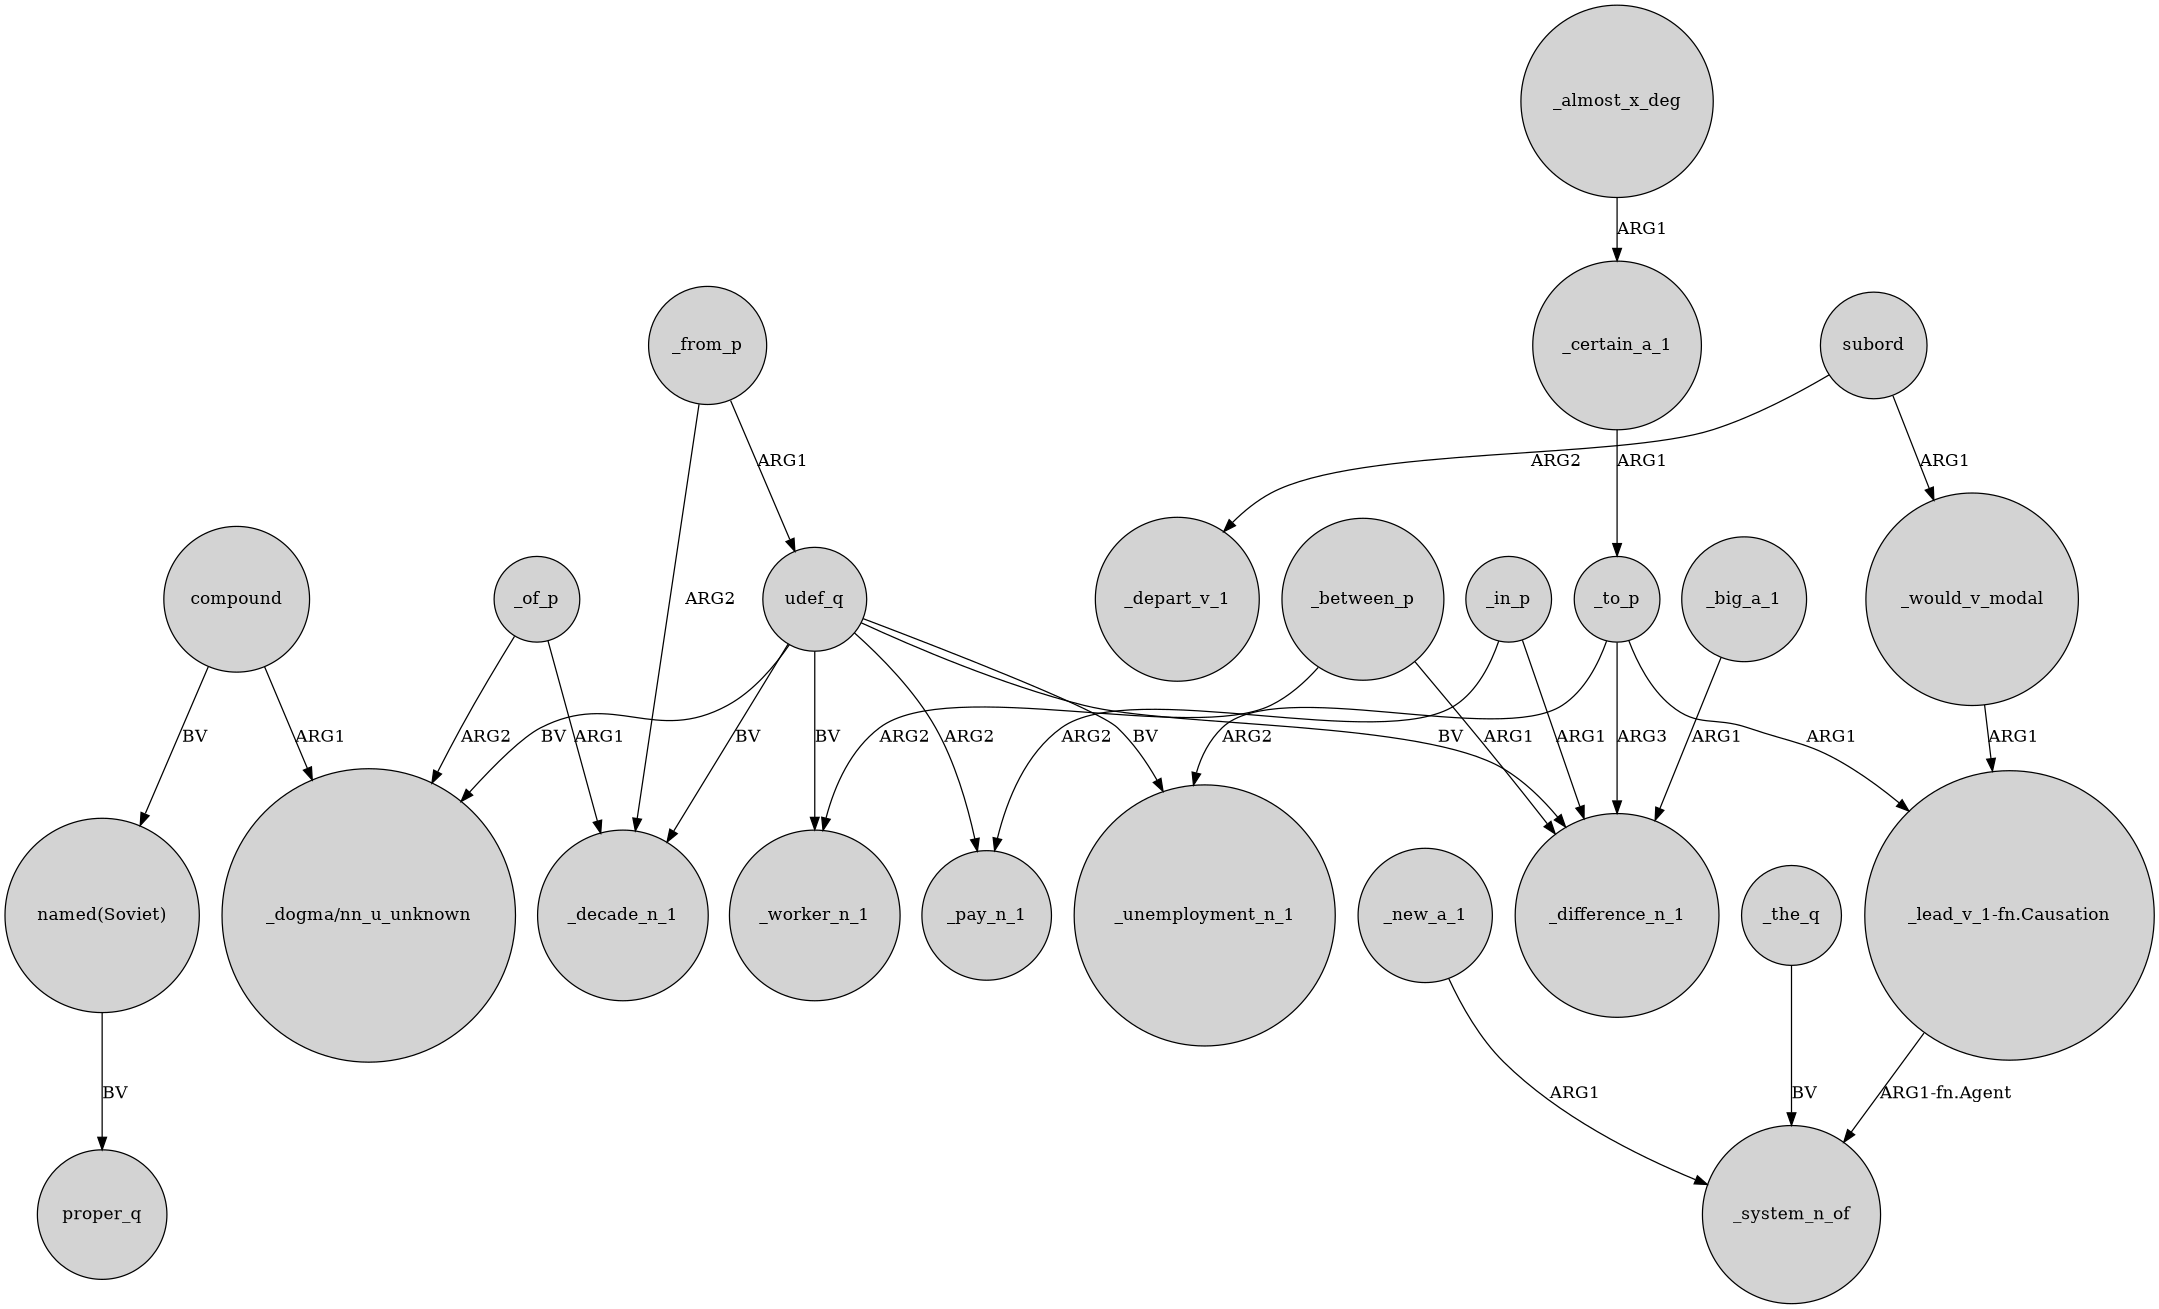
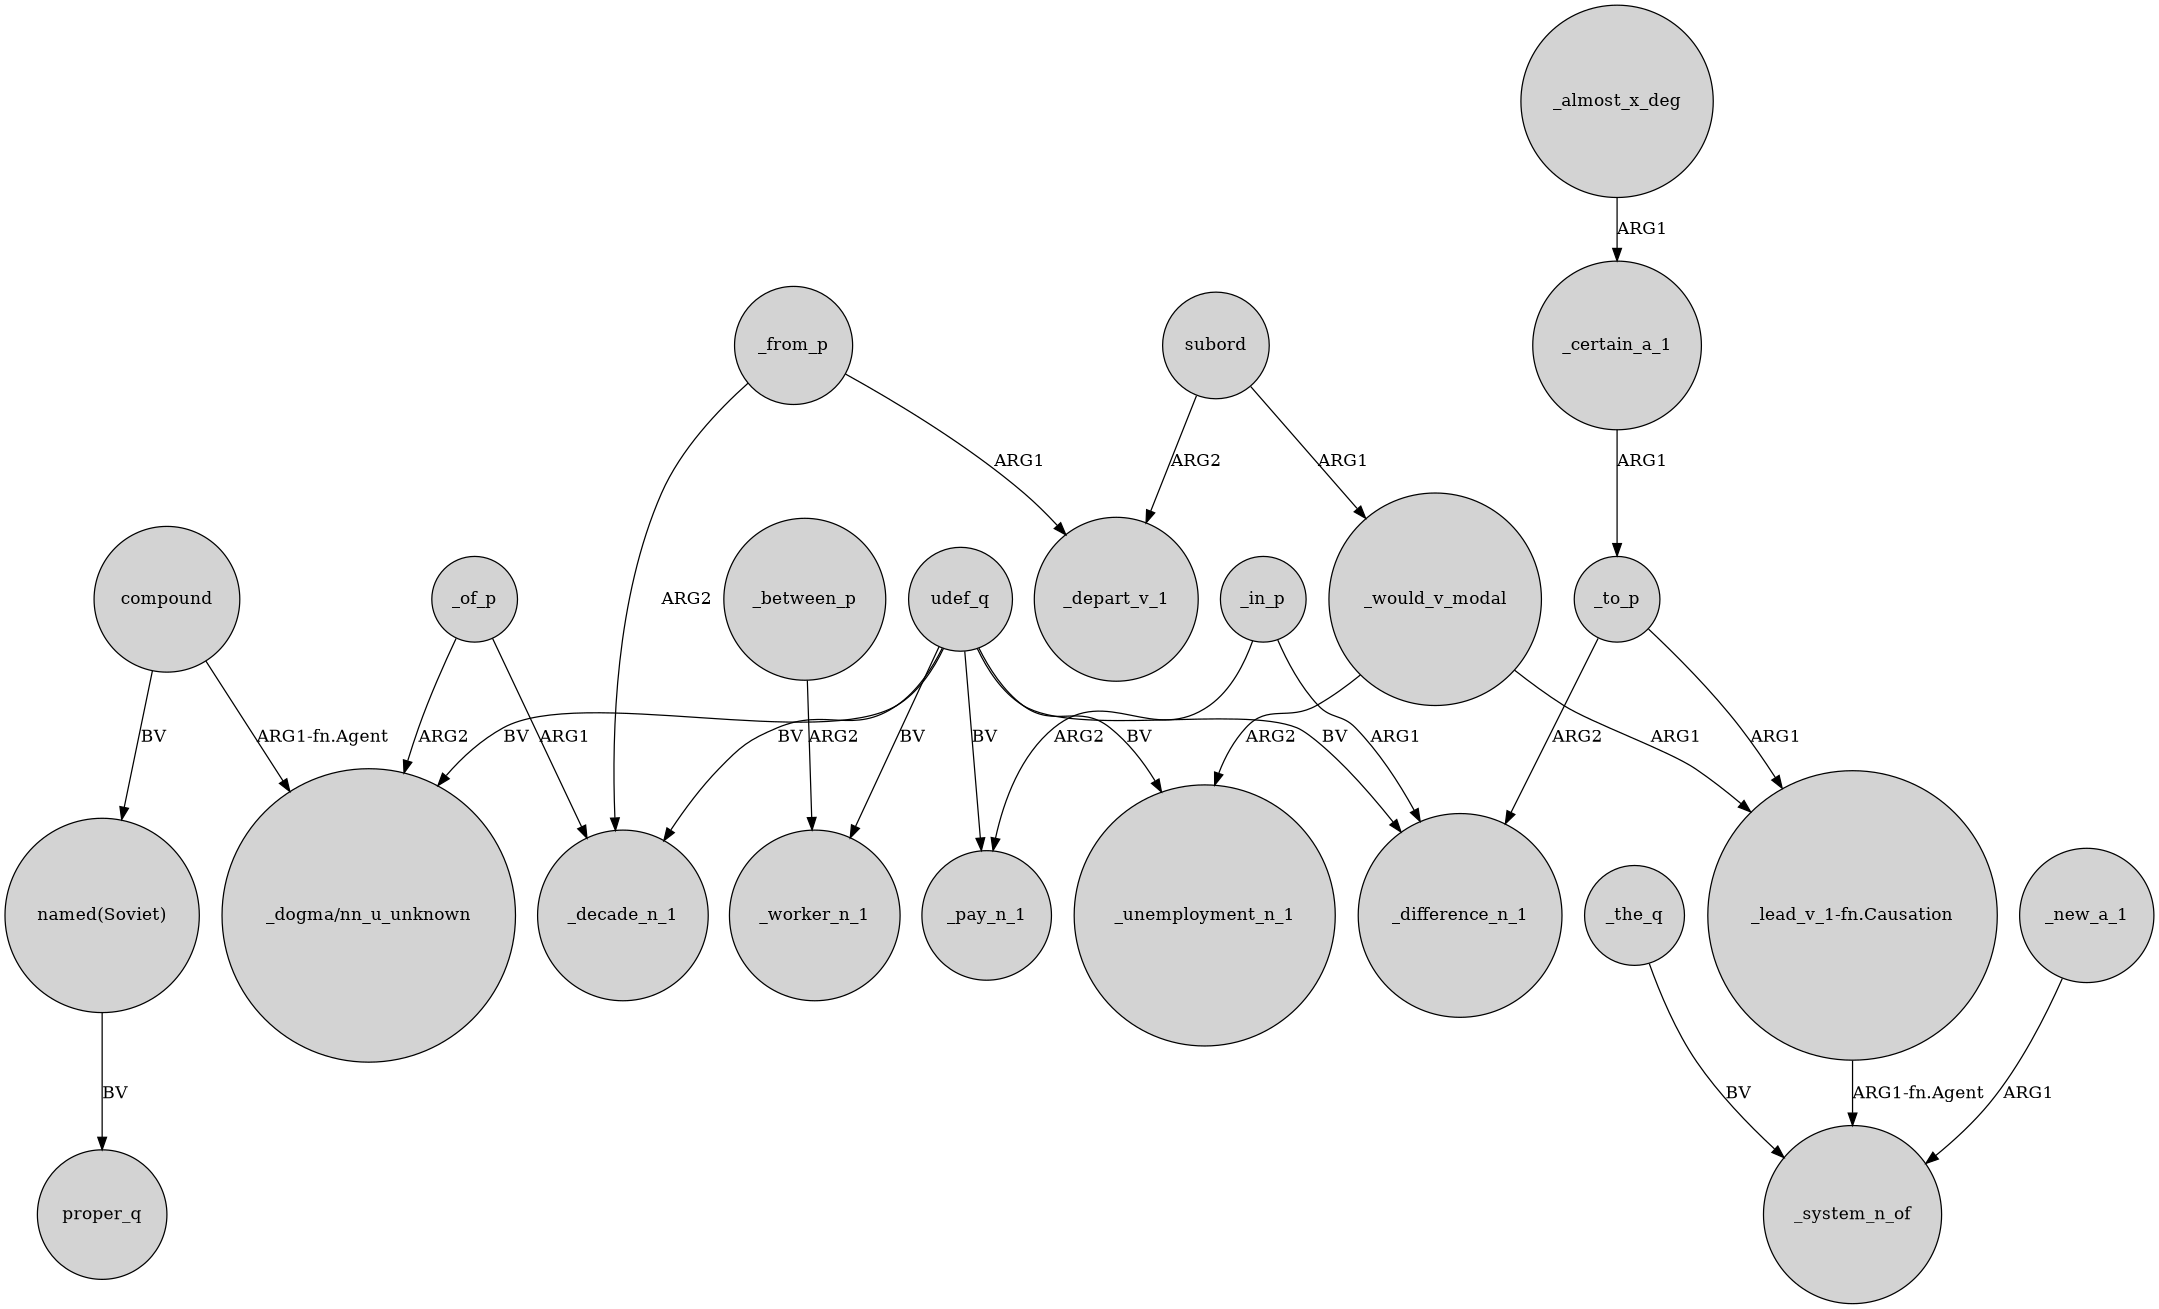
(760, 470) -> (957, 442)
(1744, 599) -> none
(1393, 713) -> (1280, 713)
(321, 737) -> (323, 737)
(970, 737) -> (985, 737)
(1643, 737) -> (1578, 737)
(1482, 742) -> none
